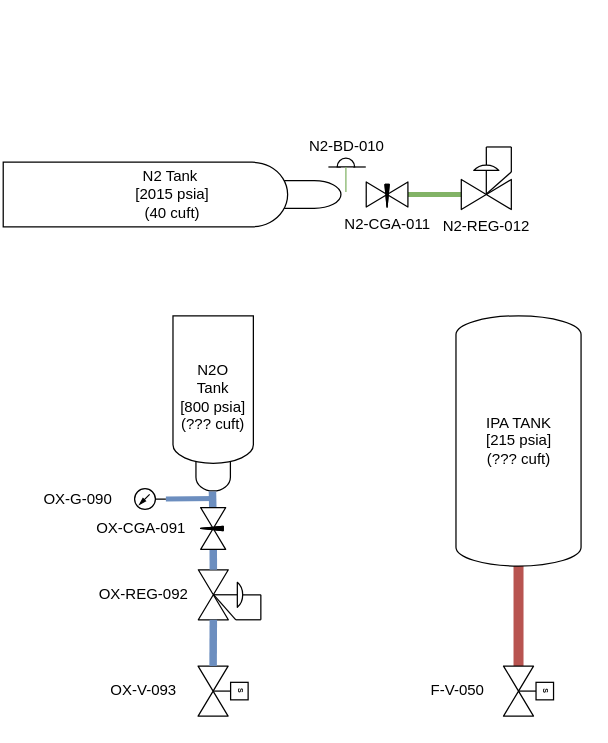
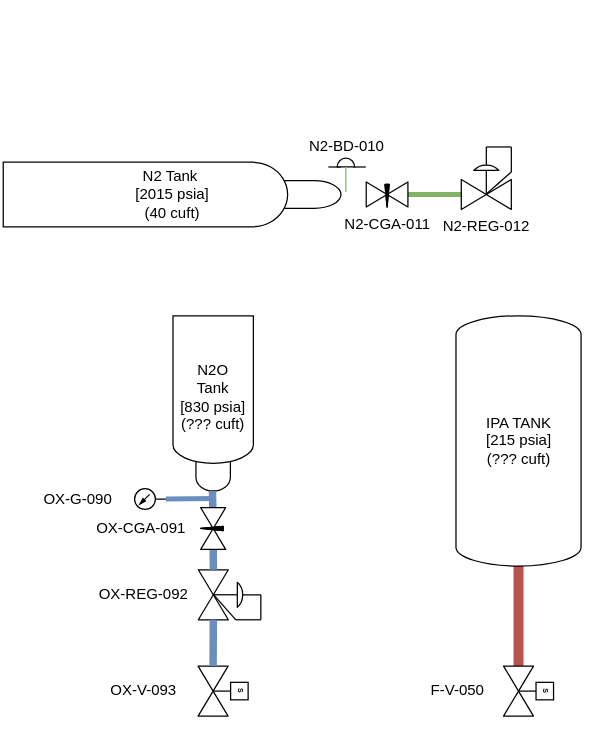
(213, 397) -> (213, 397)
